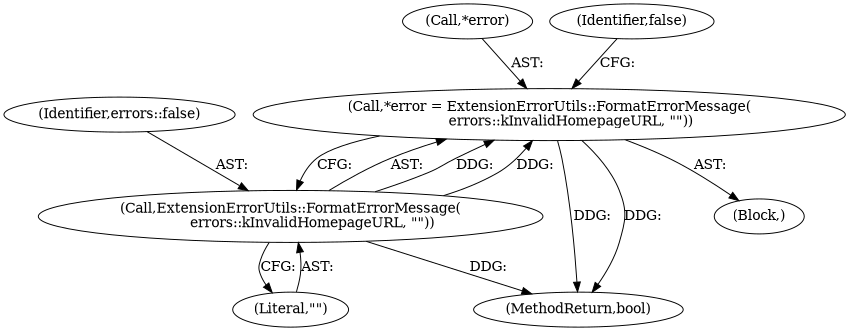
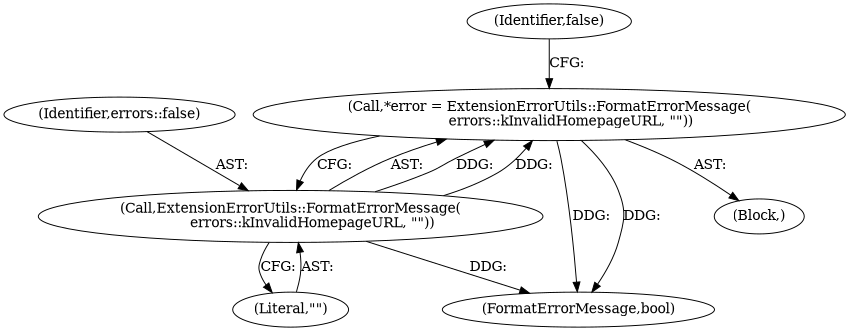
(468, 21) -> none
(578, 310) -> (578, 310)
